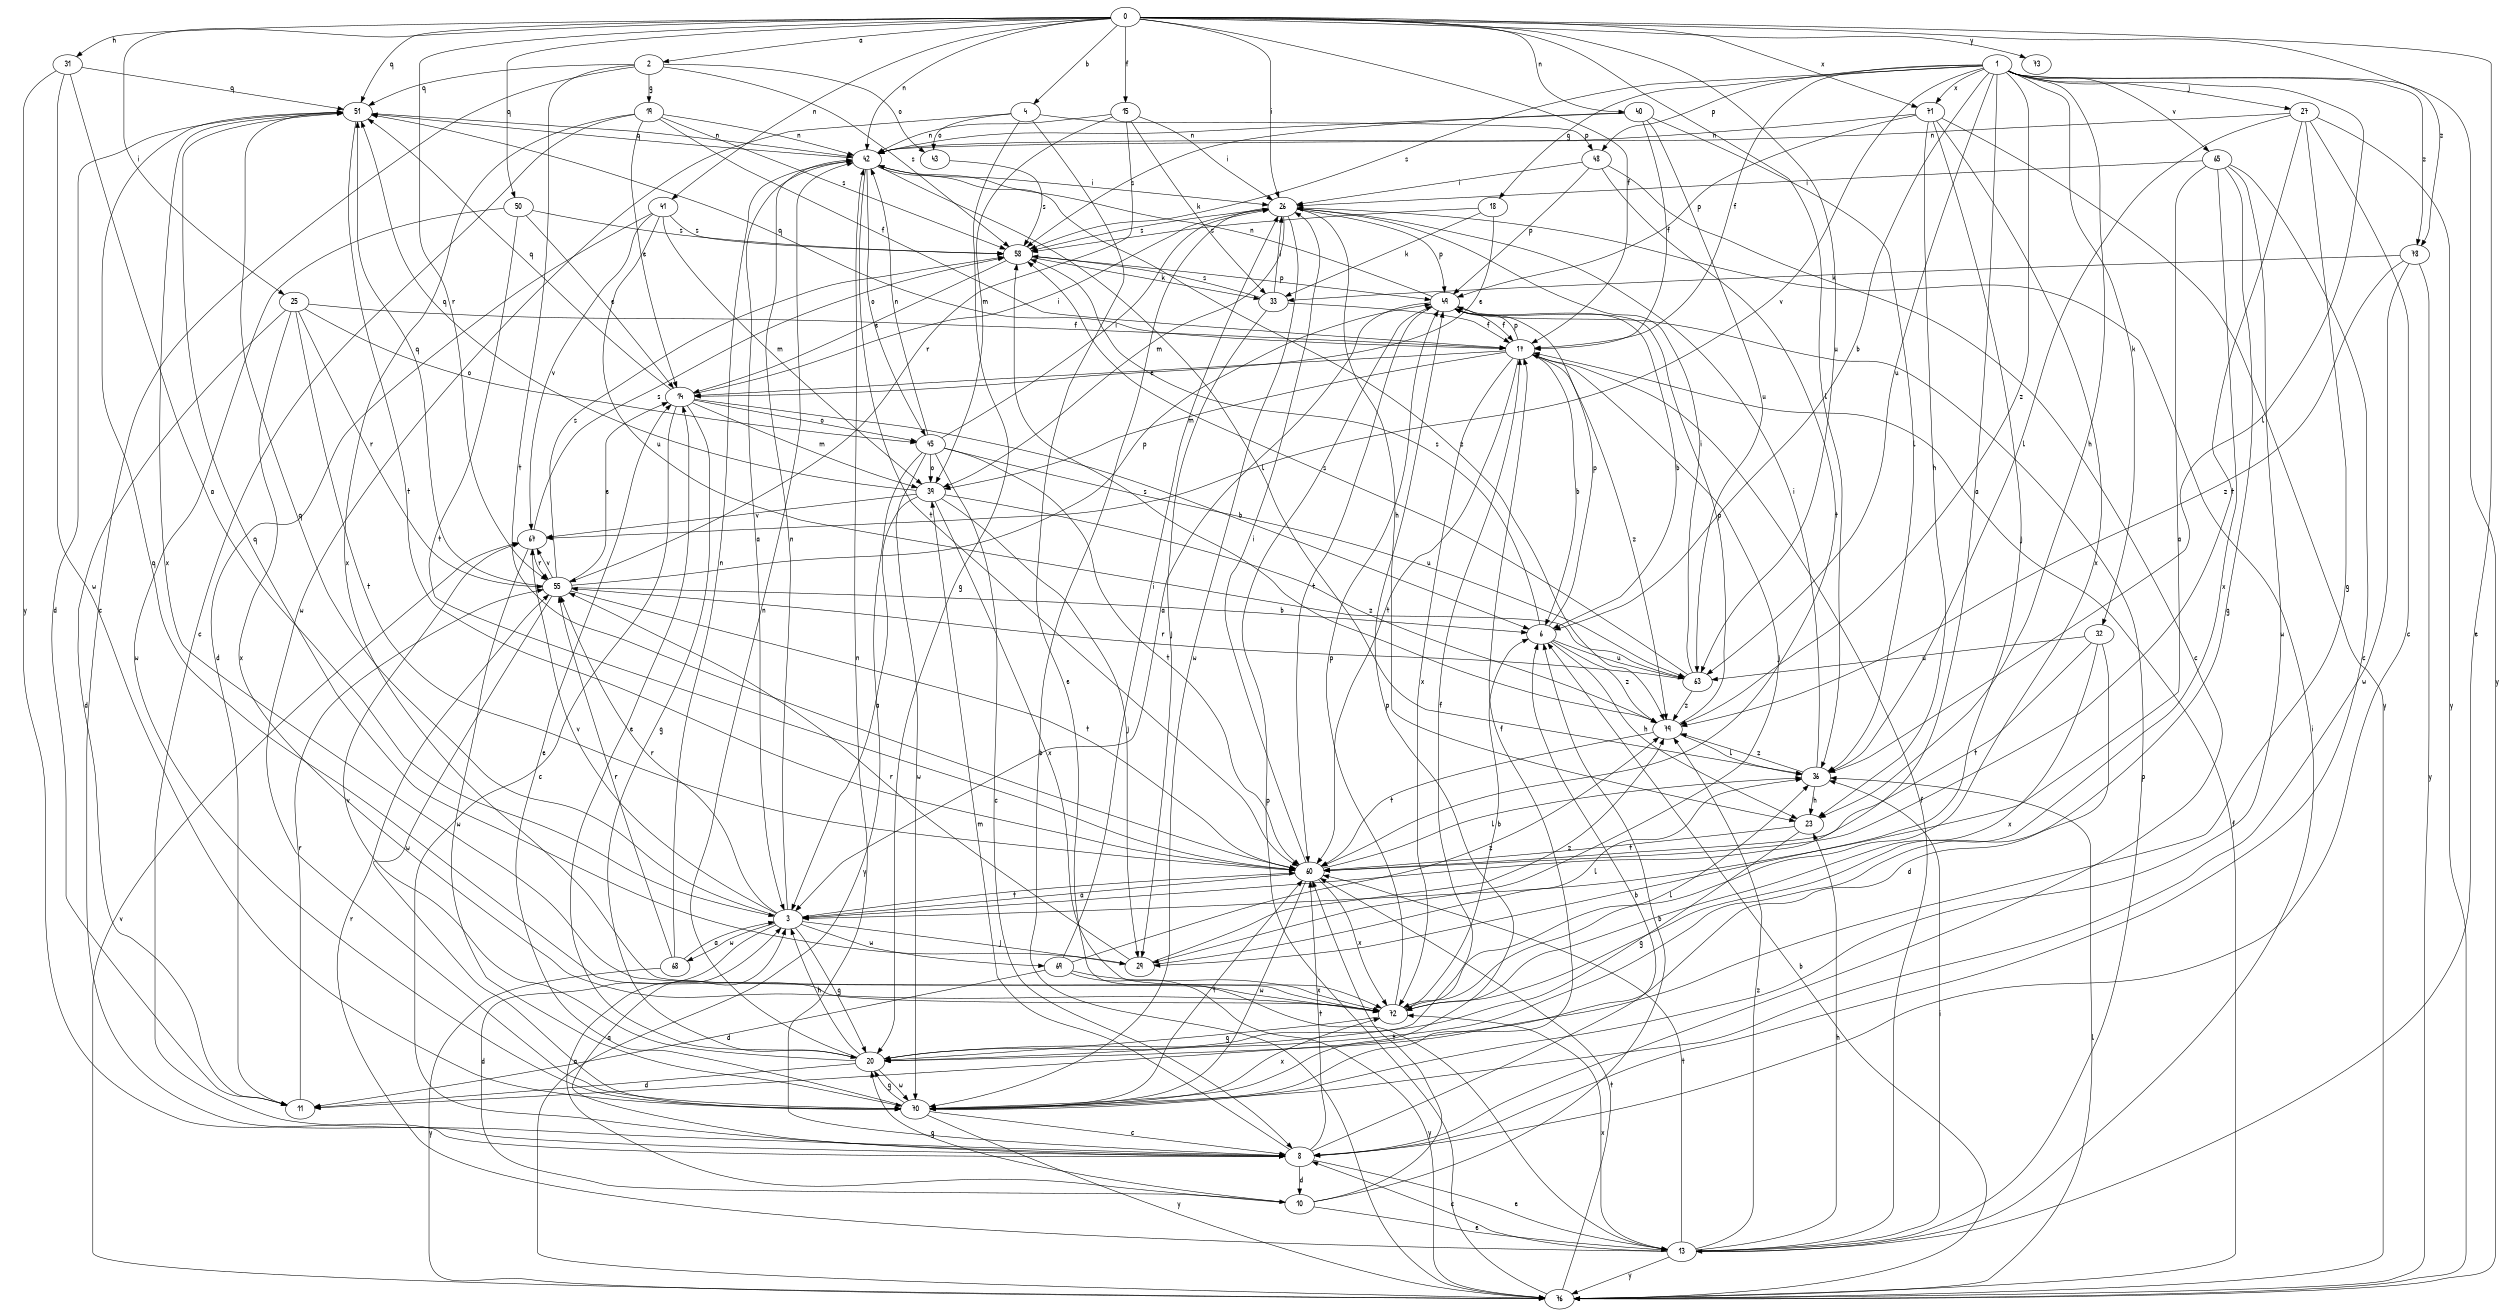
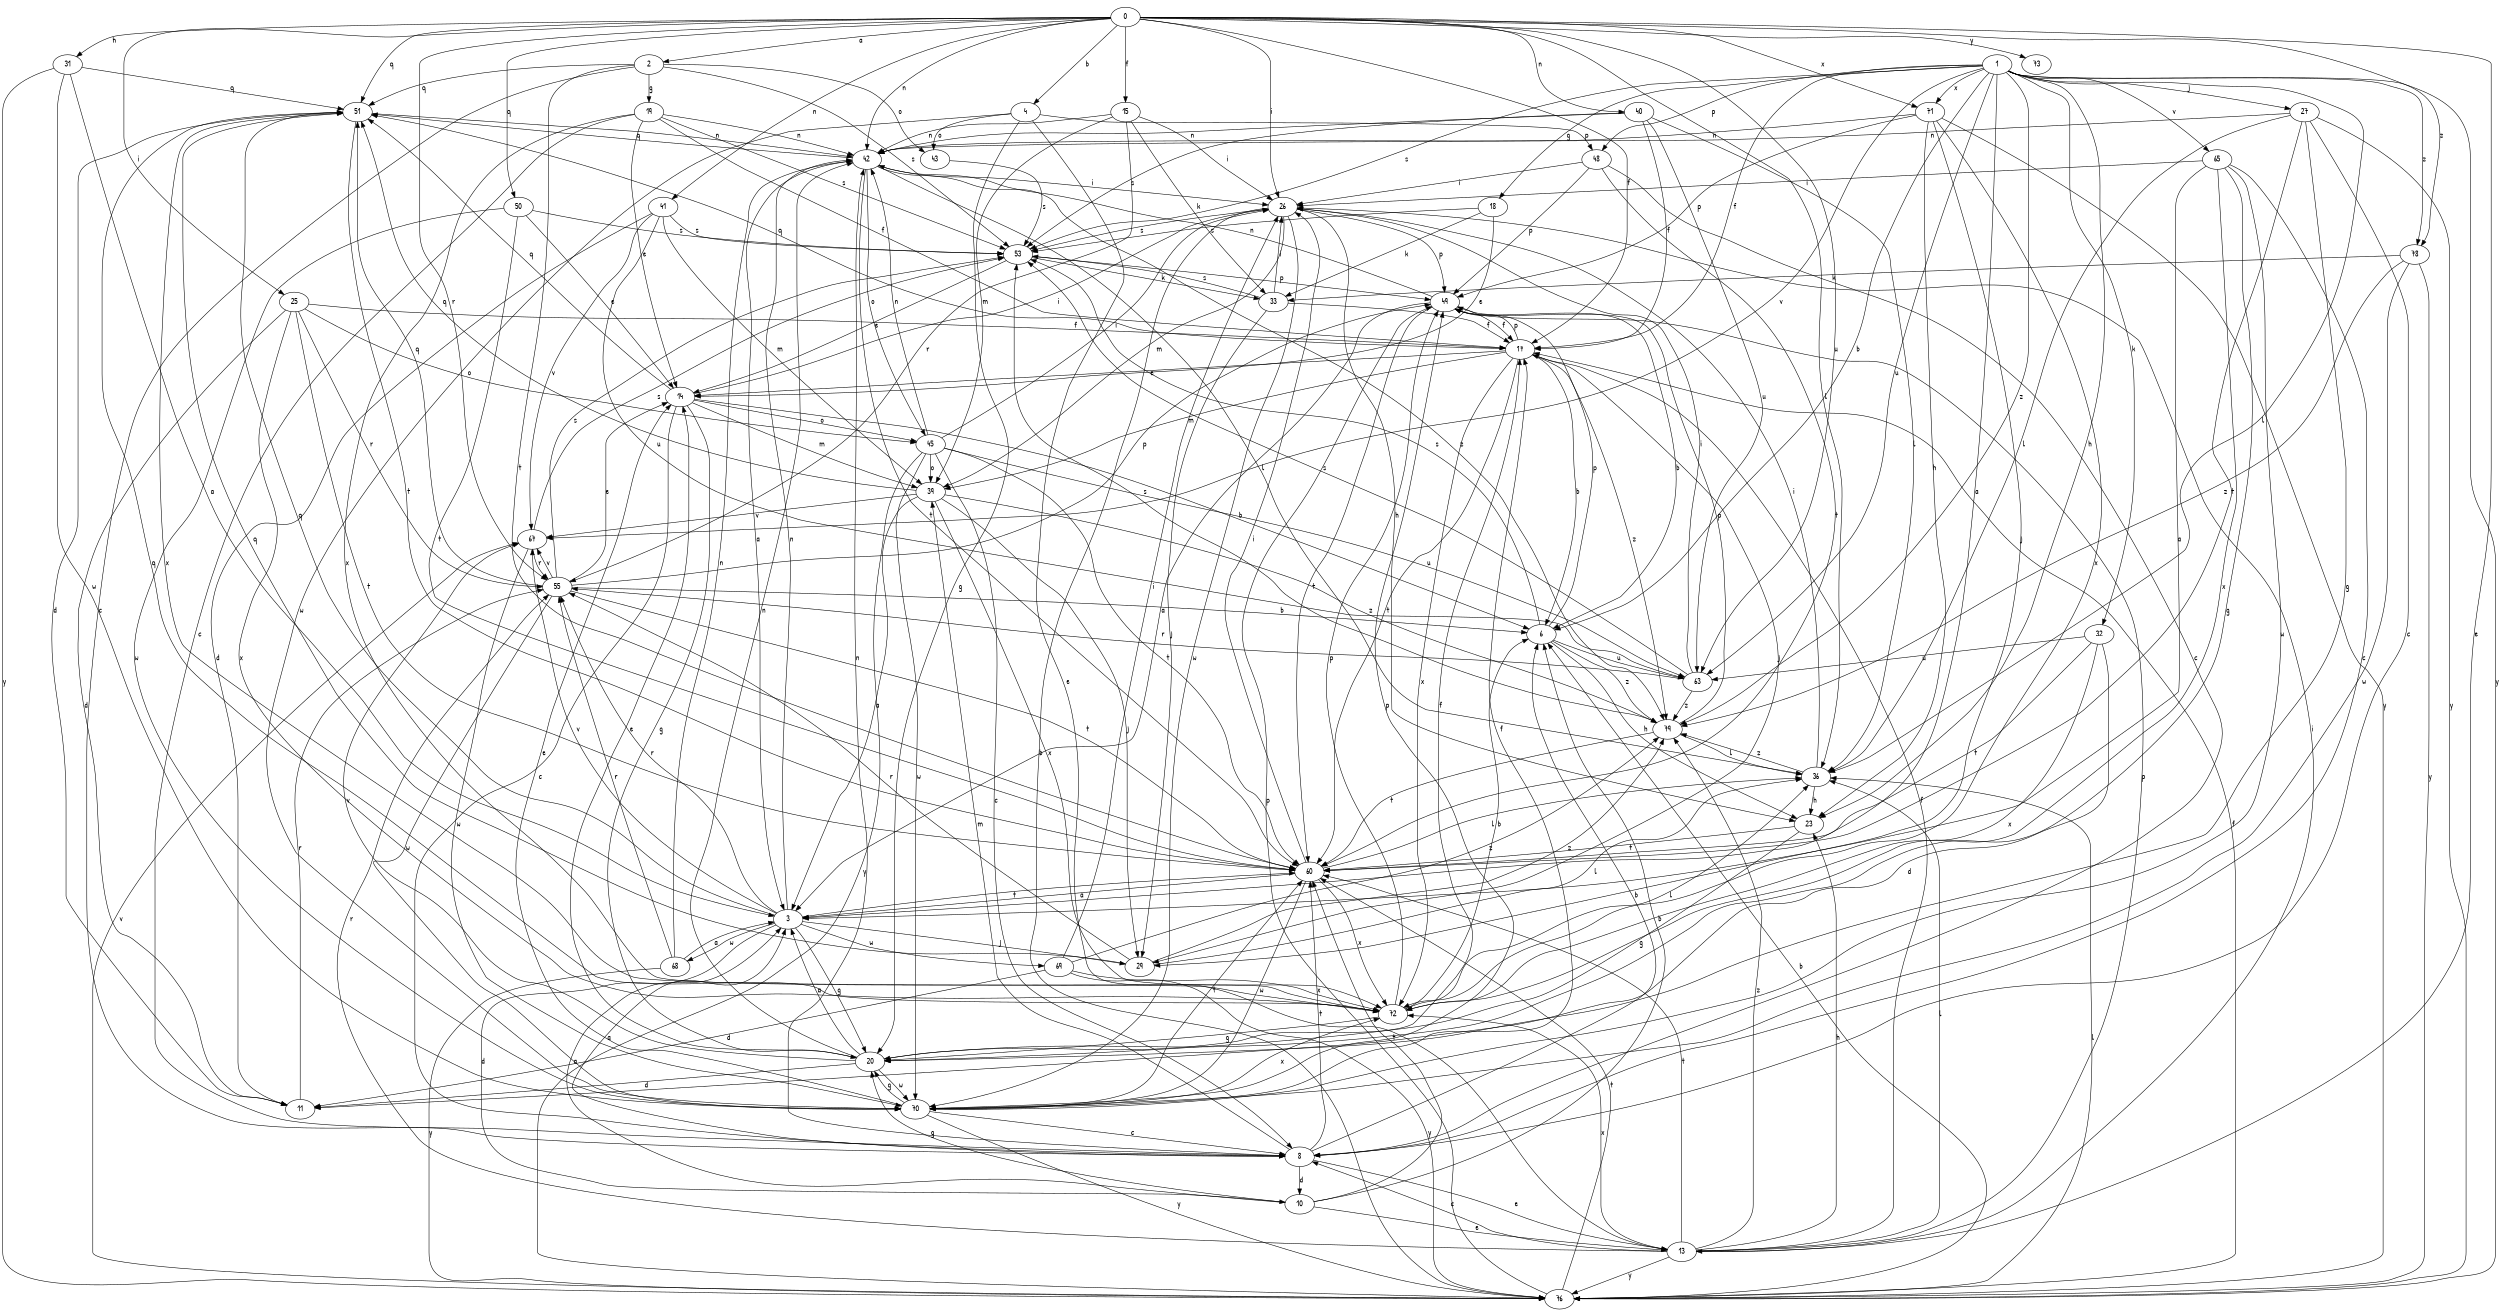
(1018, 255) -> (1018, 255)
(819, 991) -> (819, 991)
(1940, 1014) -> (1940, 1014)
(170, 1115) -> (158, 1283)
